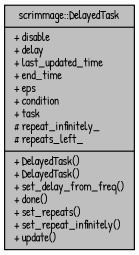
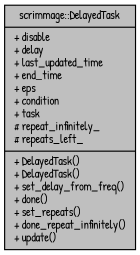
(68, 225) -> (70, 225)
